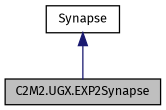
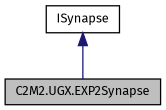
(83, 19) -> (83, 19)
